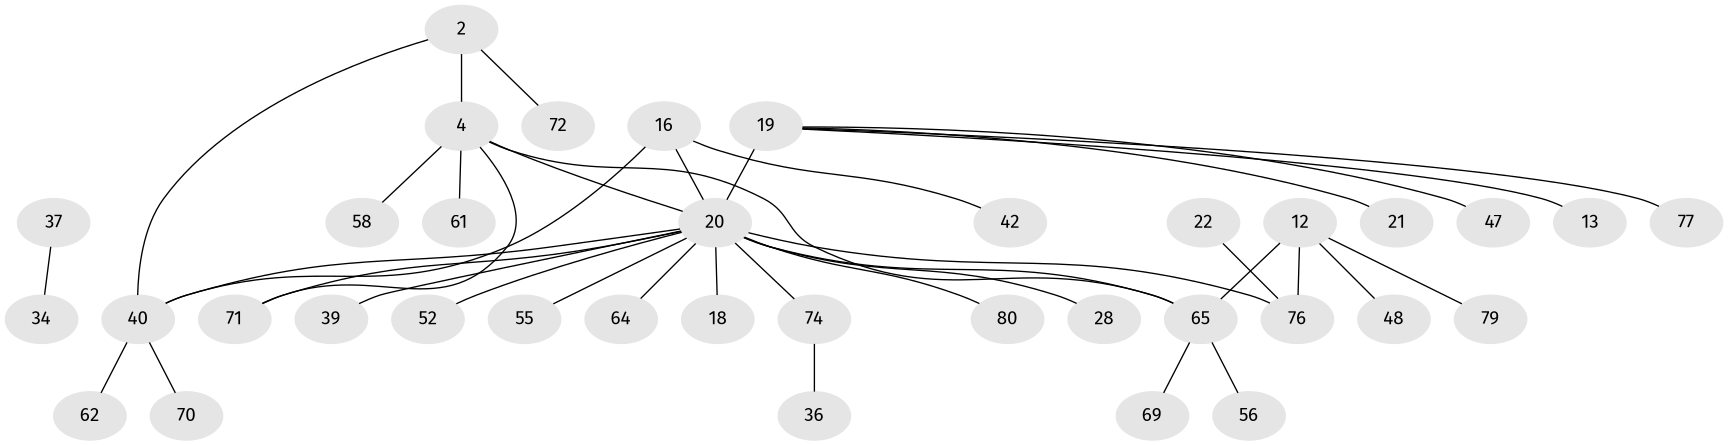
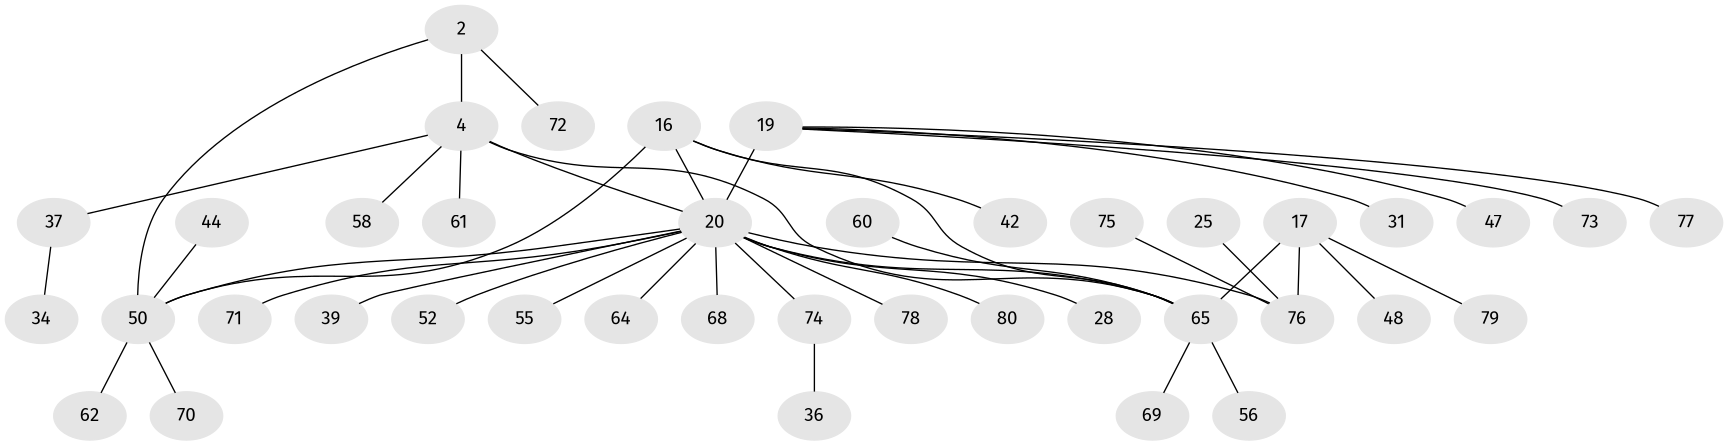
none -> (934, 220)
none -> (212, 223)
none -> (863, 223)
none -> (1107, 223)
(1203, 223) -> (1203, 223)
(1300, 223) -> (1300, 223)
(1397, 223) -> (1397, 223)
(1590, 223) -> (1590, 223)
(381, 287) -> (258, 174)
(138, 319) -> (138, 319)
(718, 319) -> (718, 319)
none -> (911, 319)
